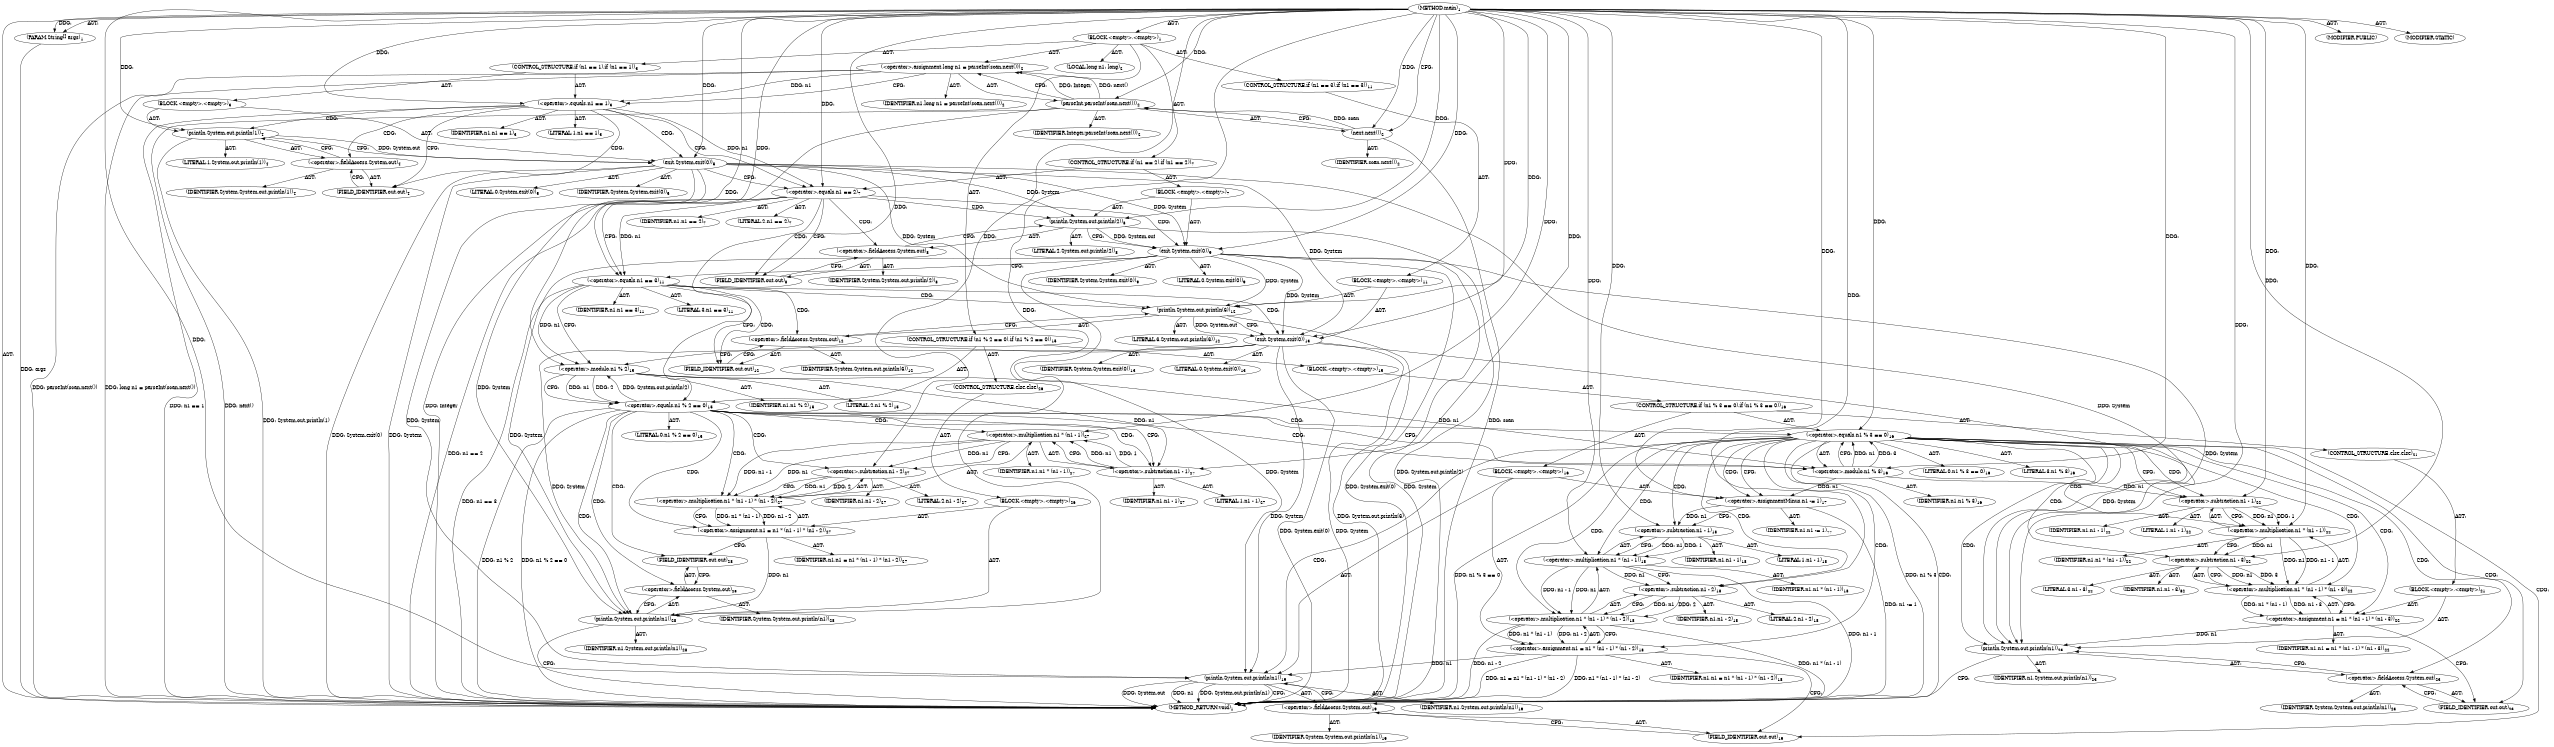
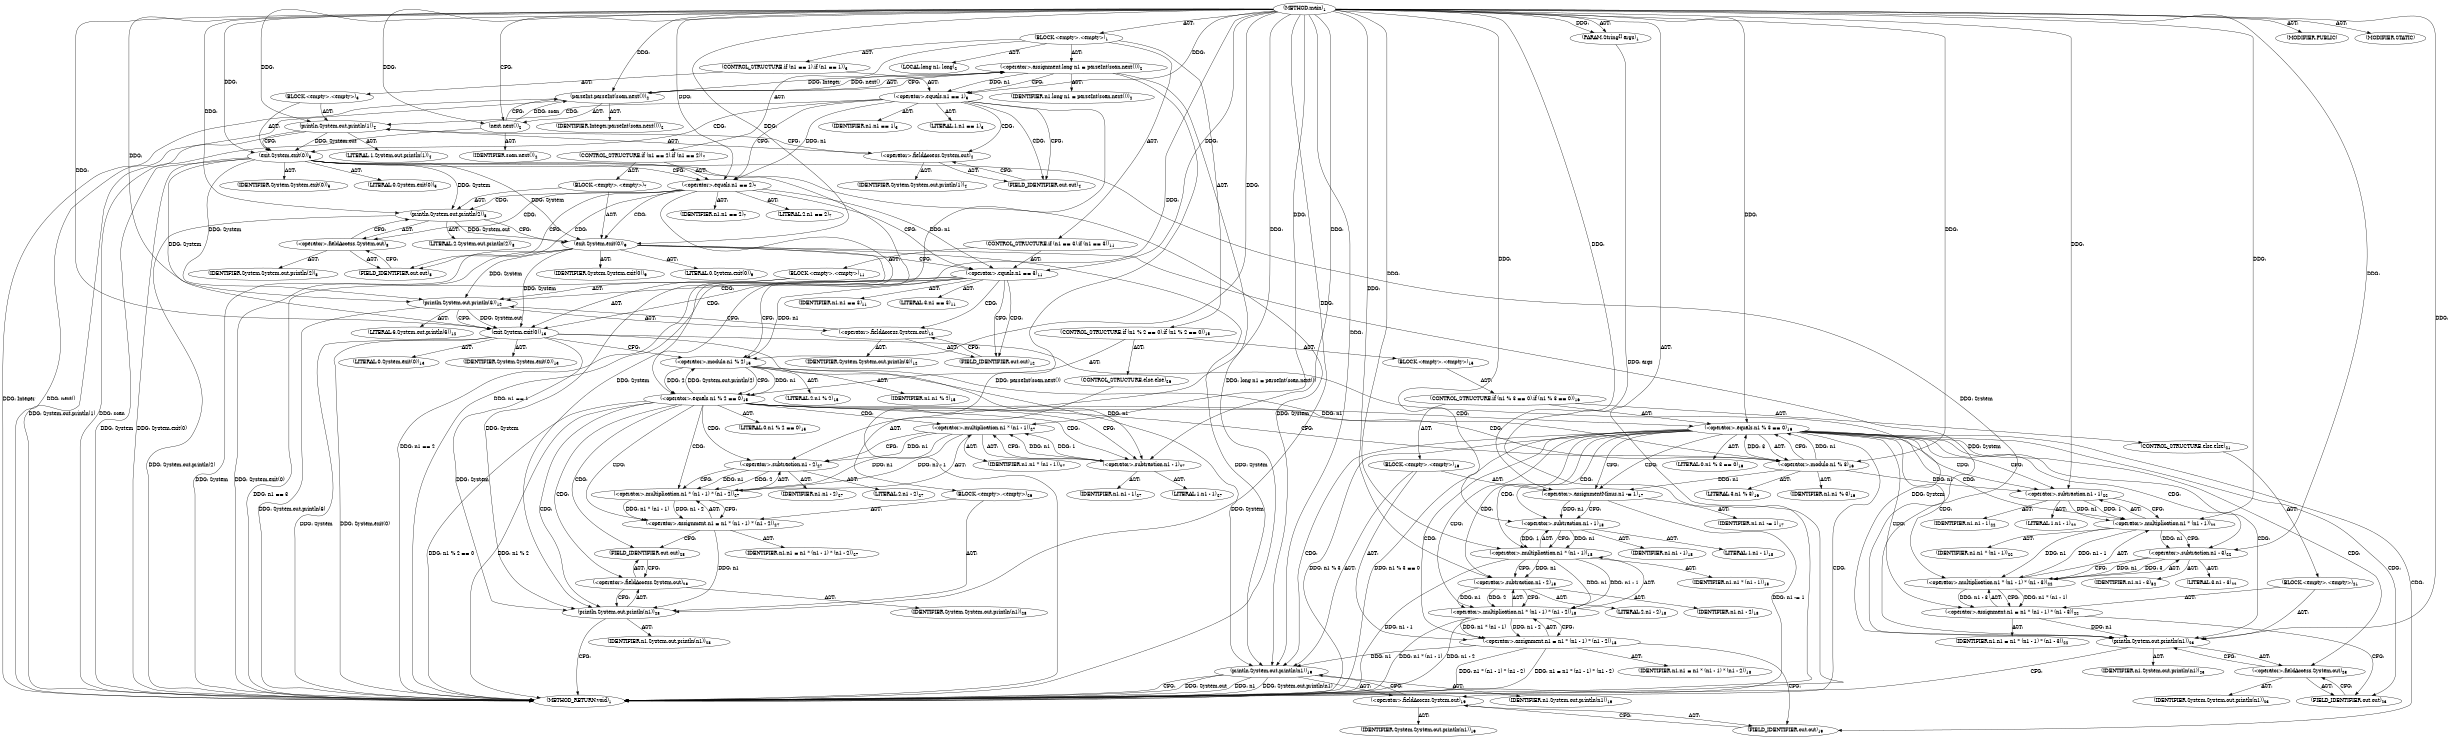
none -> (1029, 258)
(1959, 451) -> (1776, 480)
(1830, 531) -> (1781, 524)
